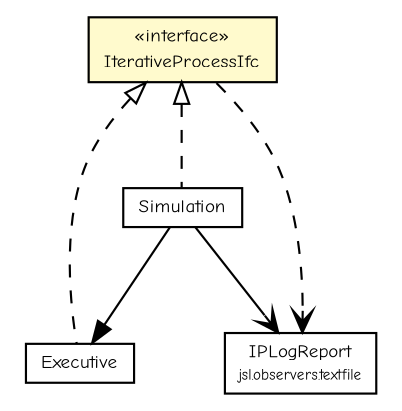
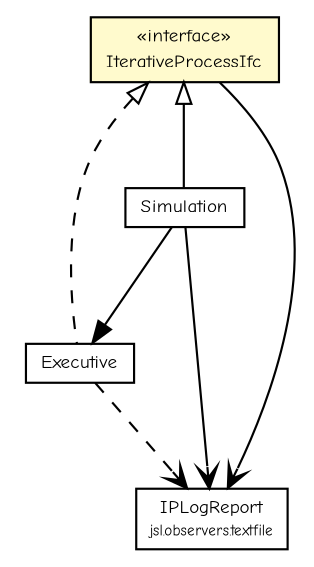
(182, 146) -> (184, 146)
(286, 186) -> (294, 269)
none -> (134, 427)
